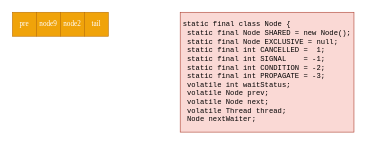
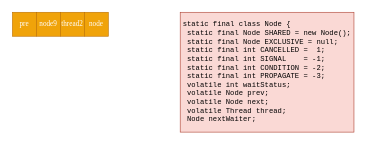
(72, 24) -> (72, 24)
(96, 24) -> (96, 24)
